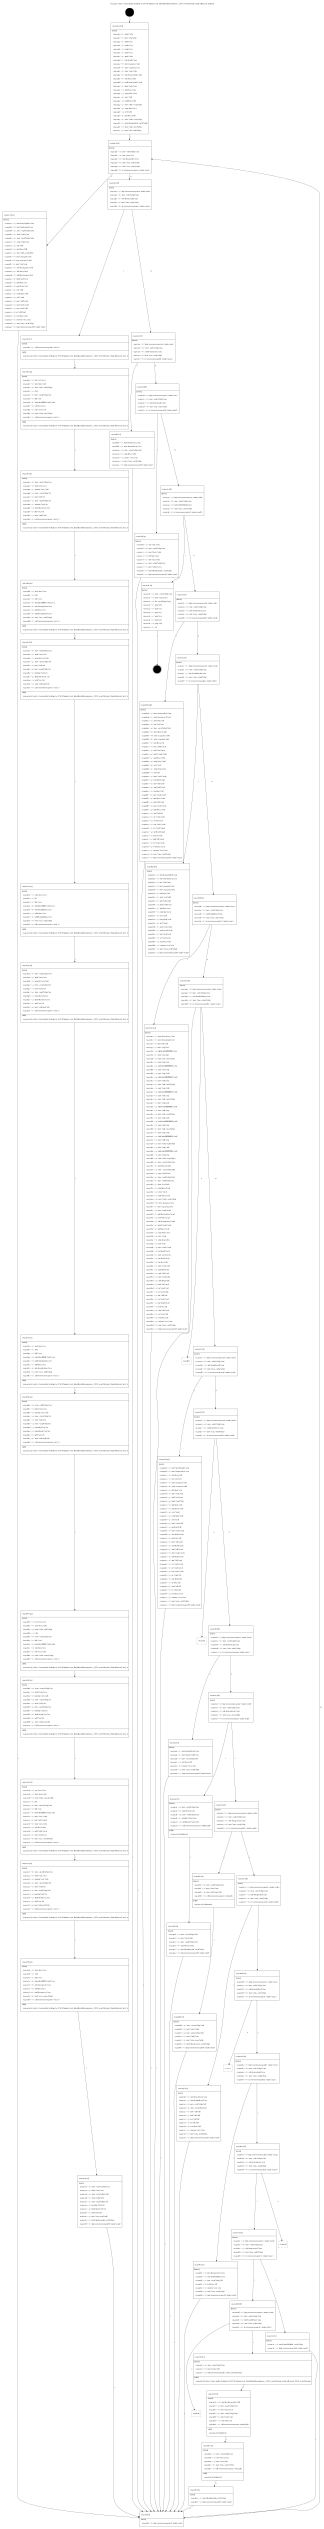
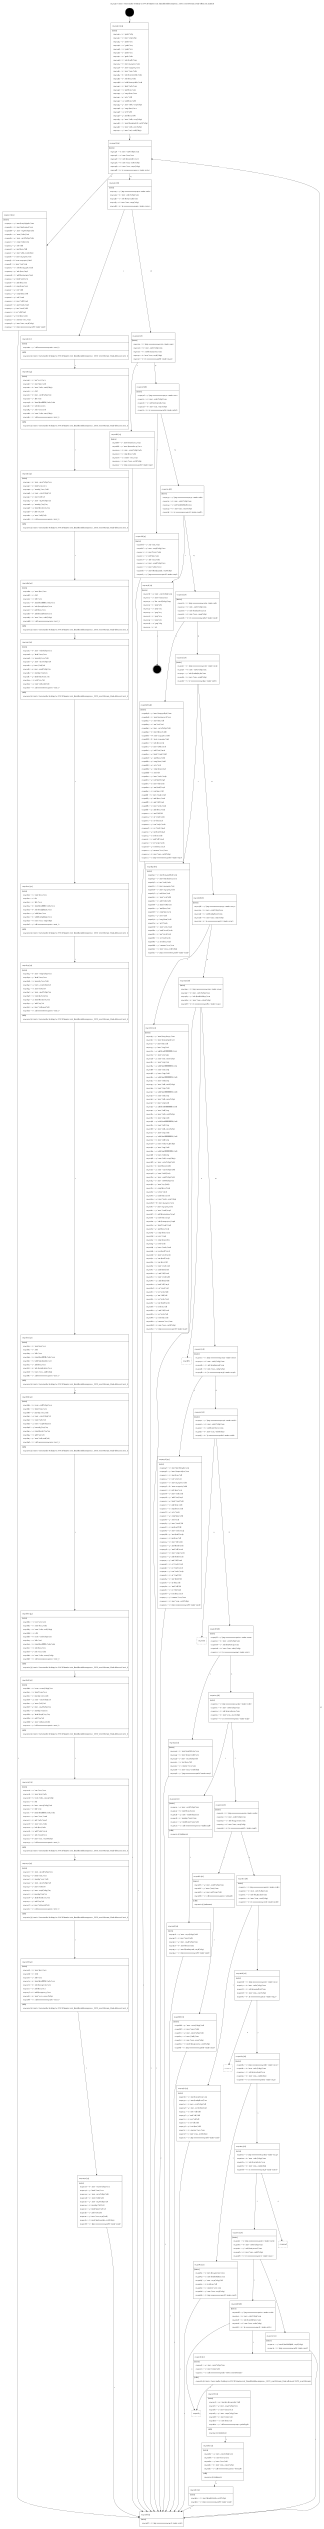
(243, 2387) -> (202, 2395)
